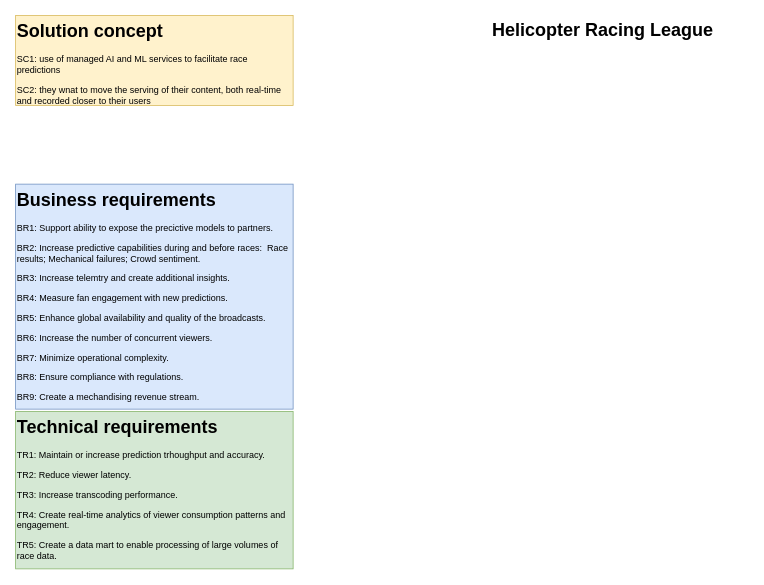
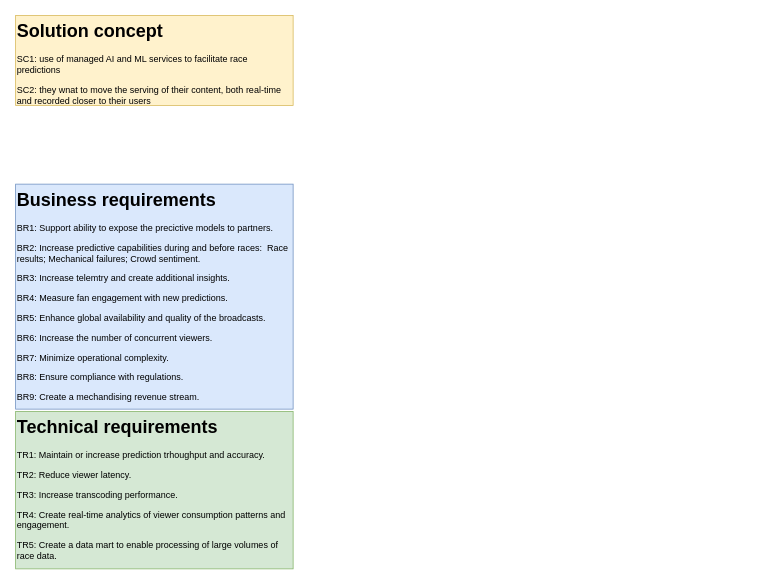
(603, 30) -> none
